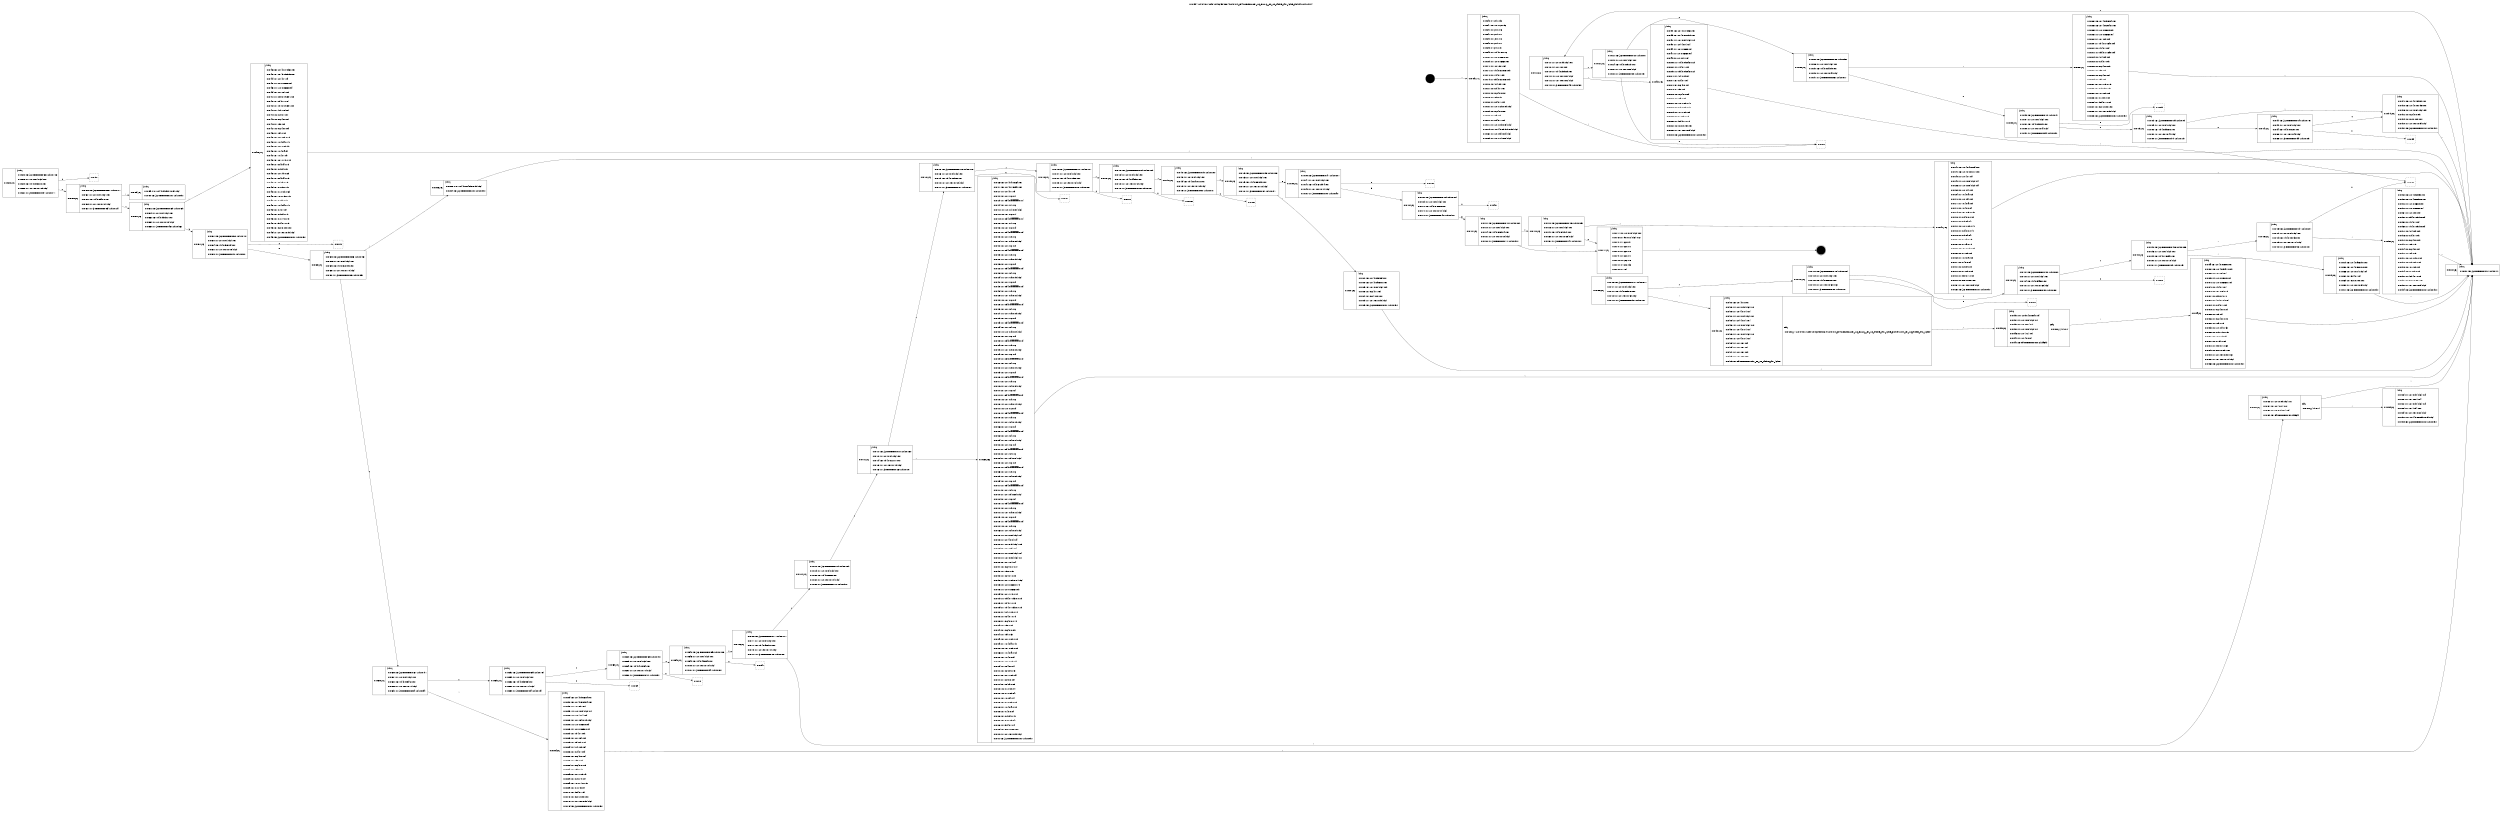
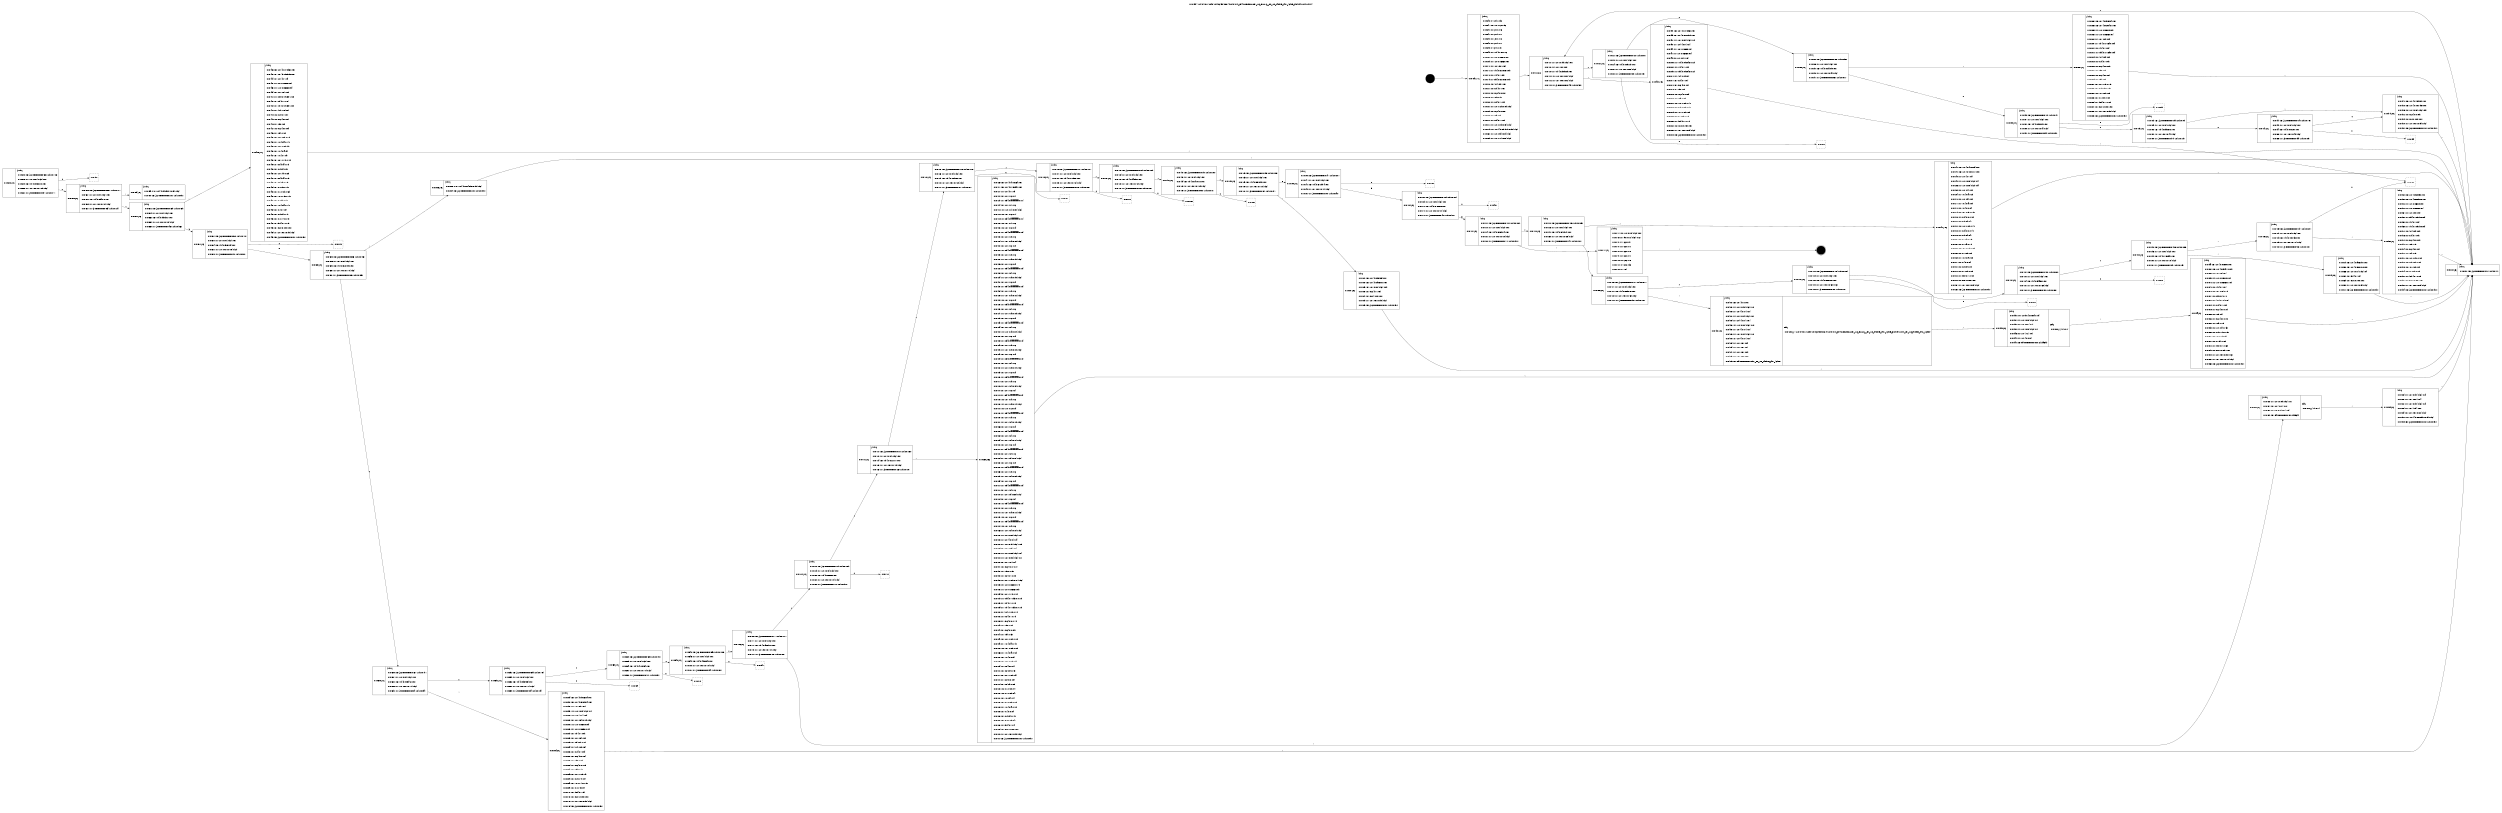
(1662, 146) -> (1524, 76)
(1590, 241) -> (1588, 260)
(2436, 383) -> (2464, 337)
none -> (885, 574)
